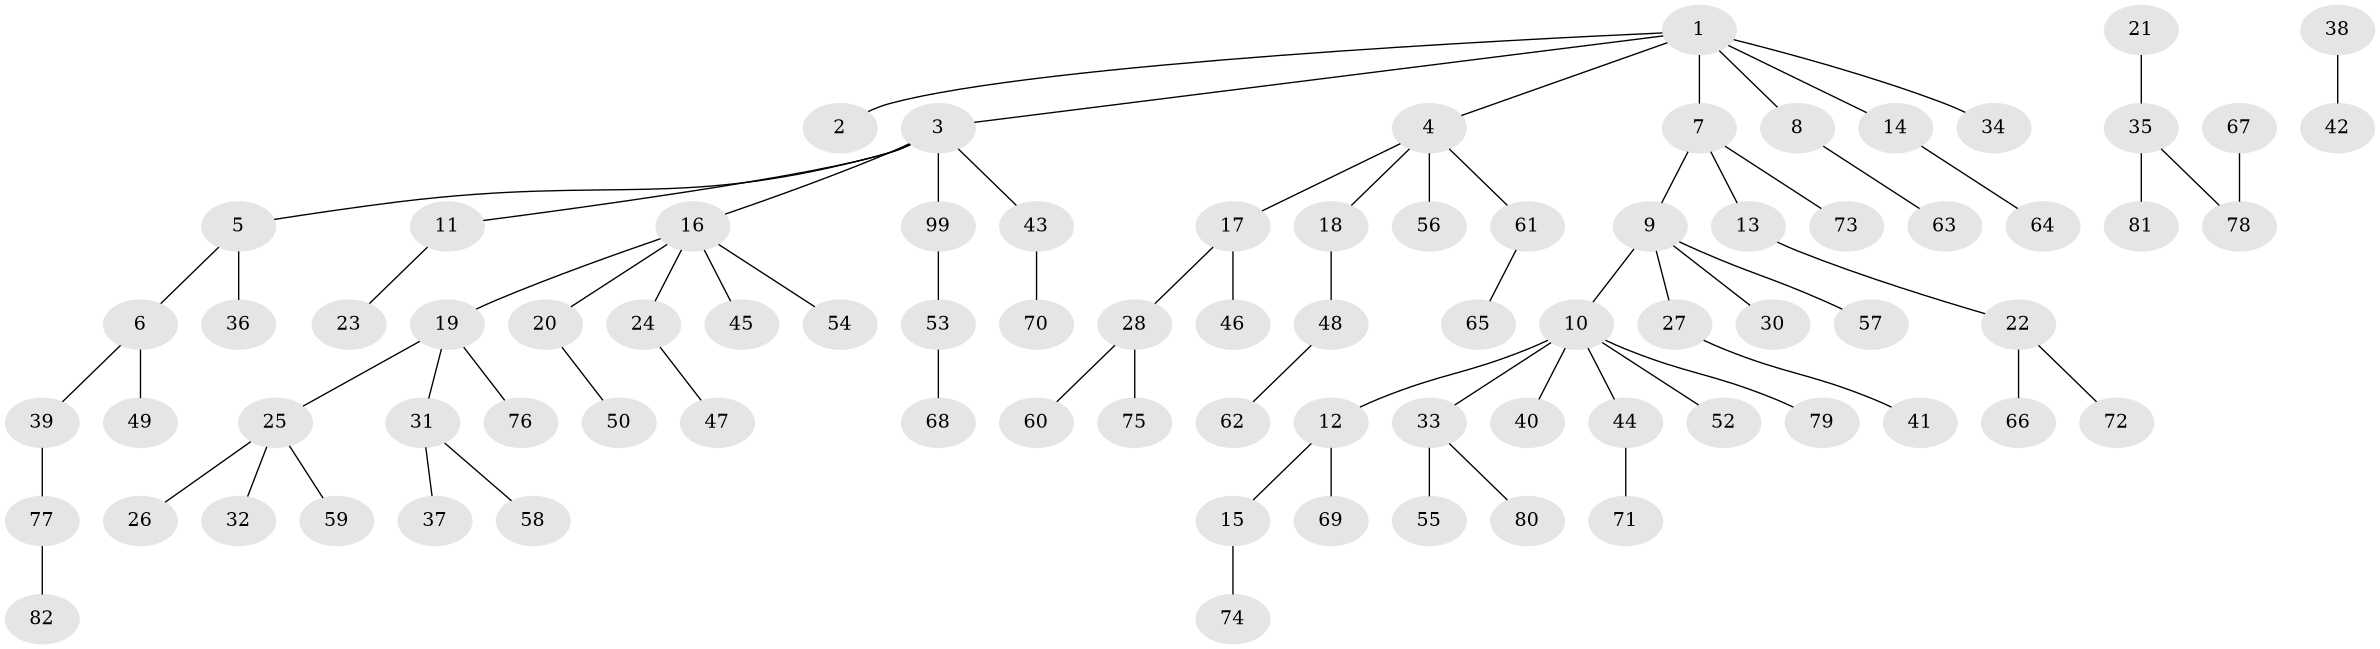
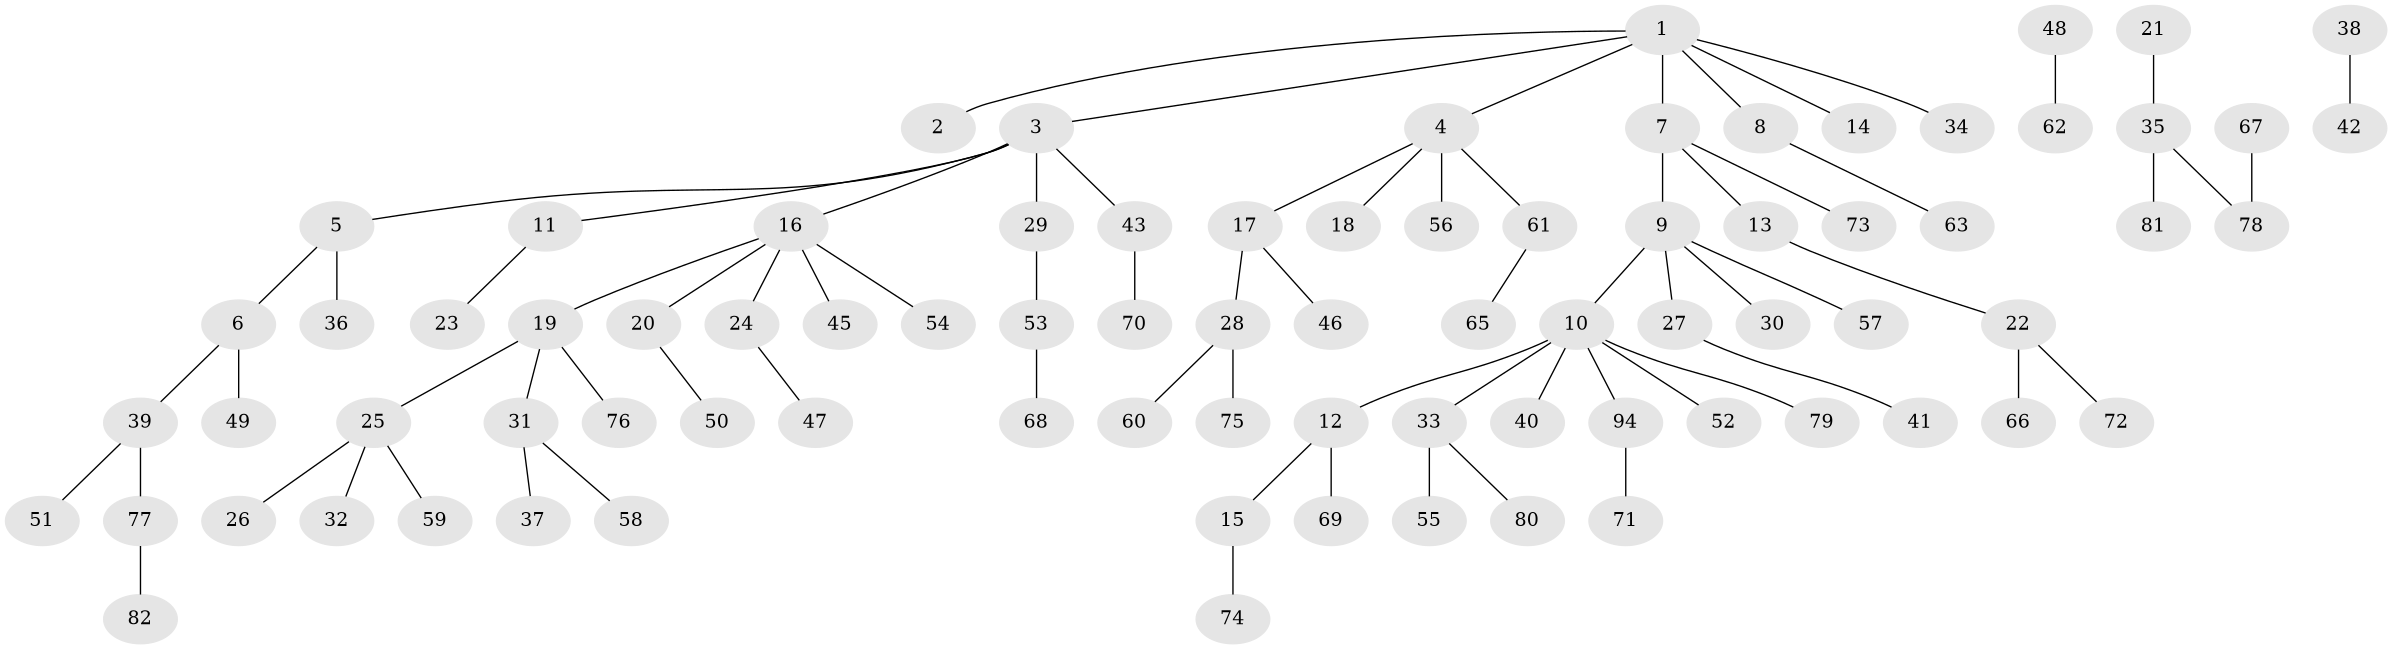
(938, 226) -> (1037, 226)
(2043, 226) -> none
(1331, 276) -> none
(1626, 423) -> (1626, 423)
none -> (42, 521)
